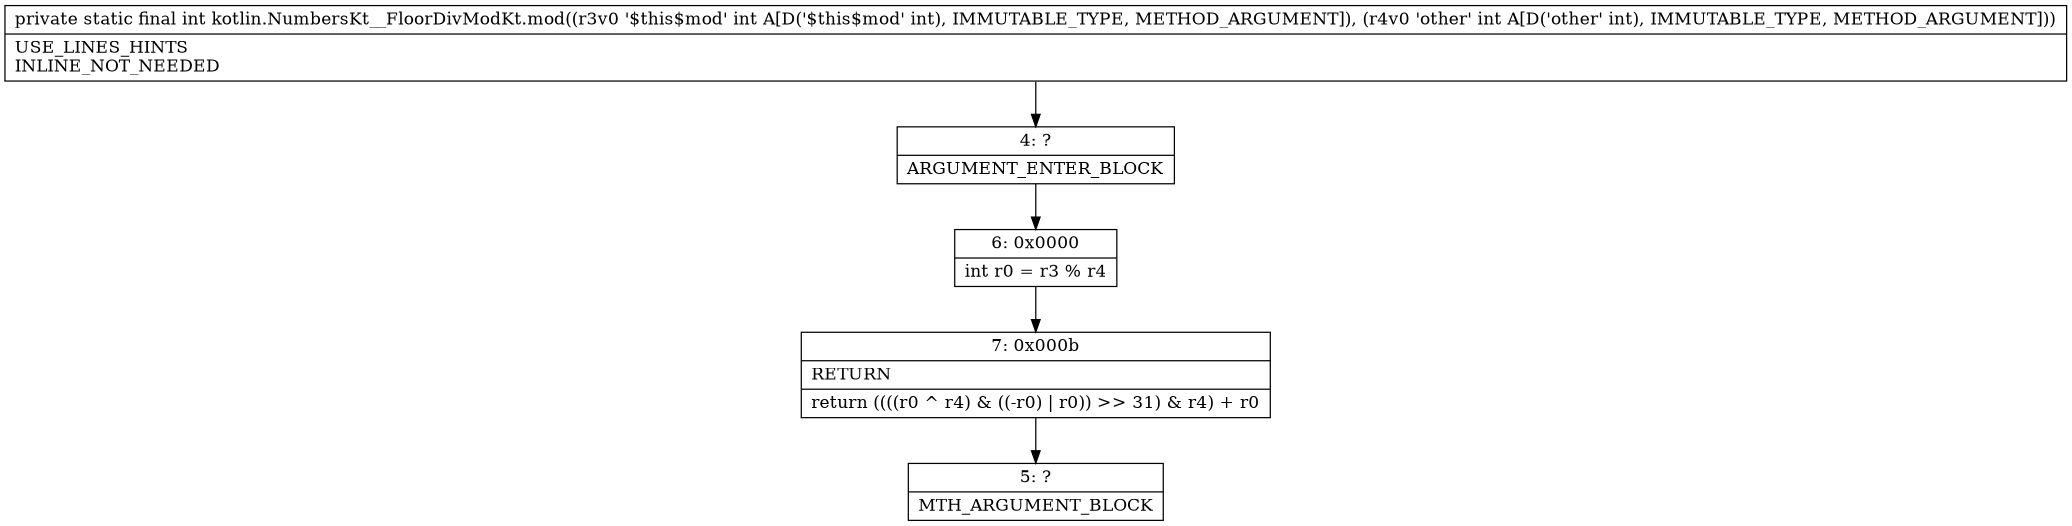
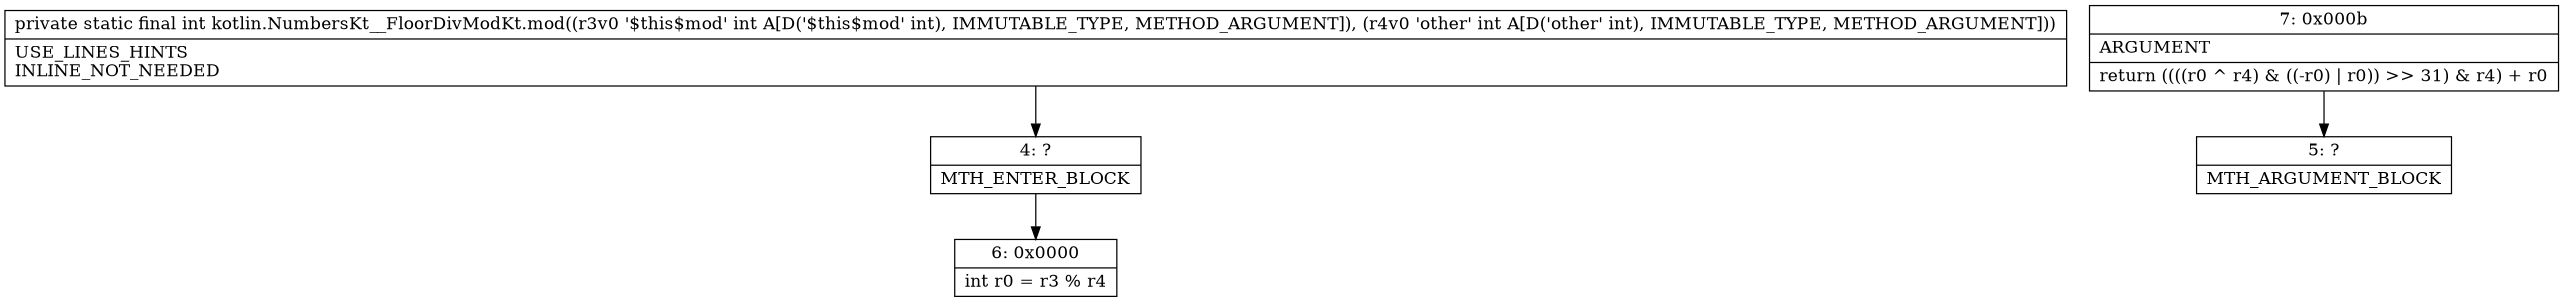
(1036, 169) -> (1036, 179)
(1036, 303) -> none
(851, 374) -> (2155, 48)
